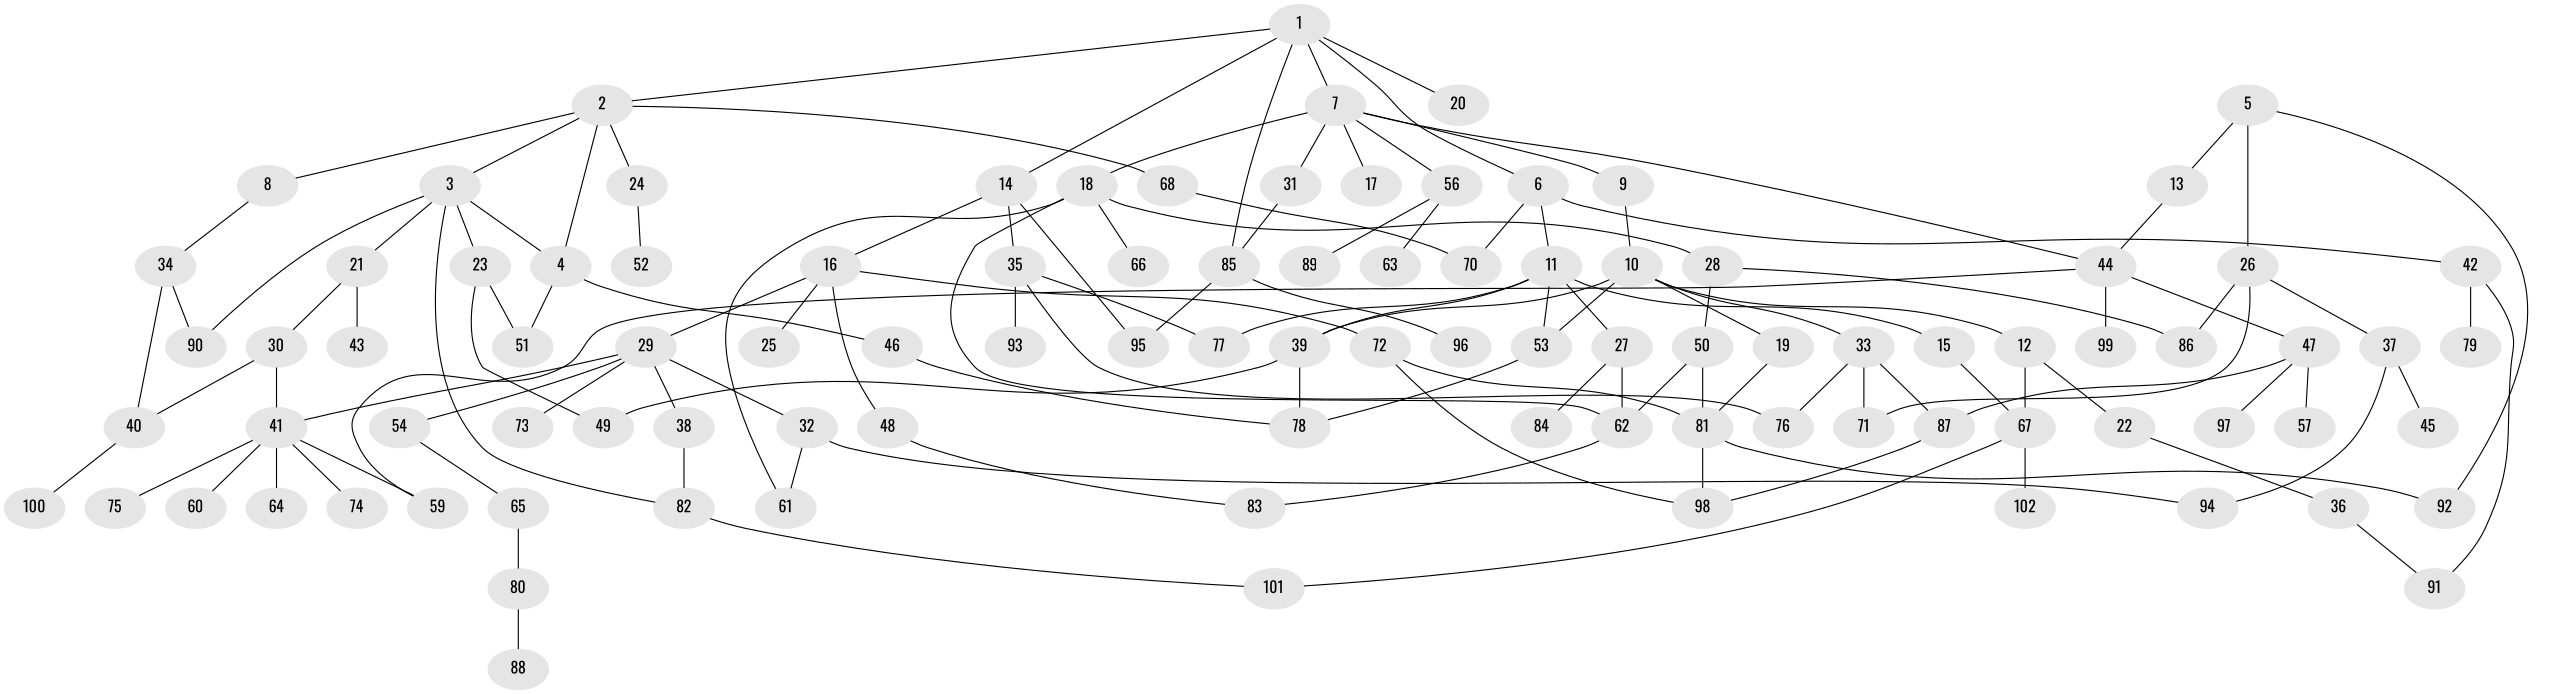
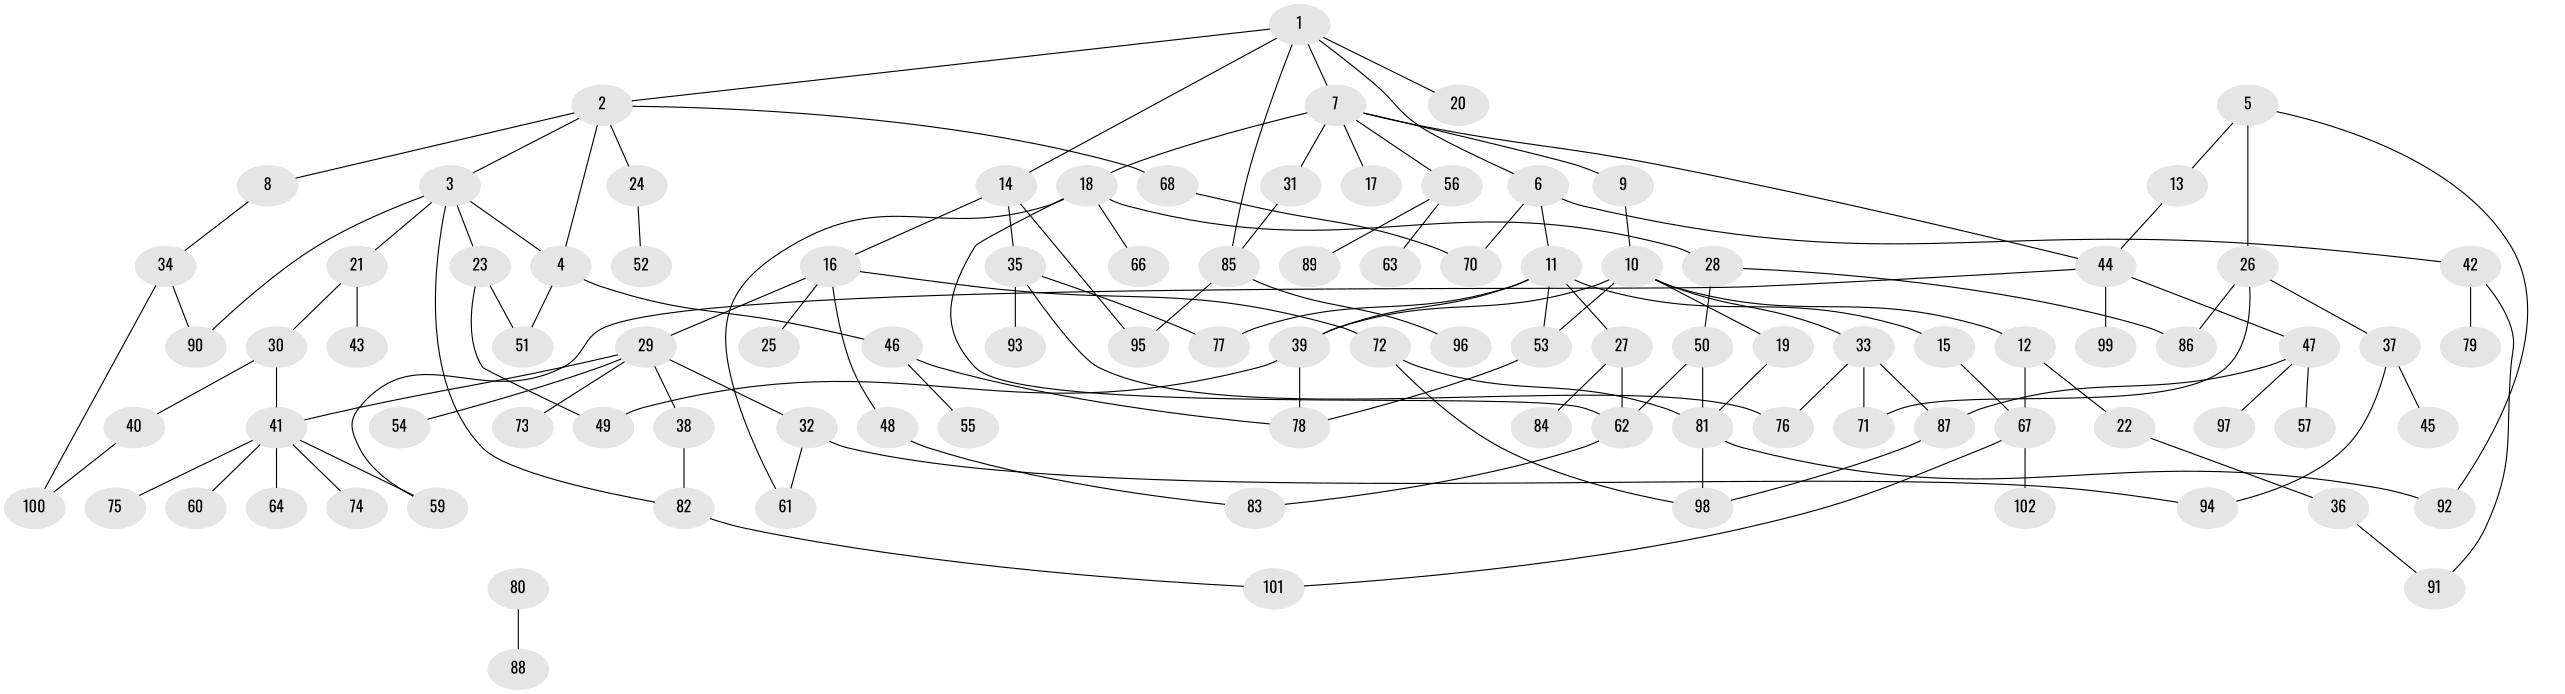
(150, 347) -> (100, 387)
none -> (968, 428)
(518, 508) -> none
